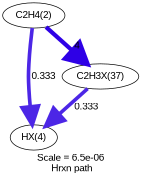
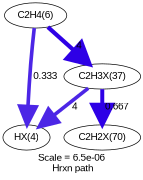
(34, 15) -> (36, 15)
(85, 107) -> (74, 107)
none -> (102, 137)
